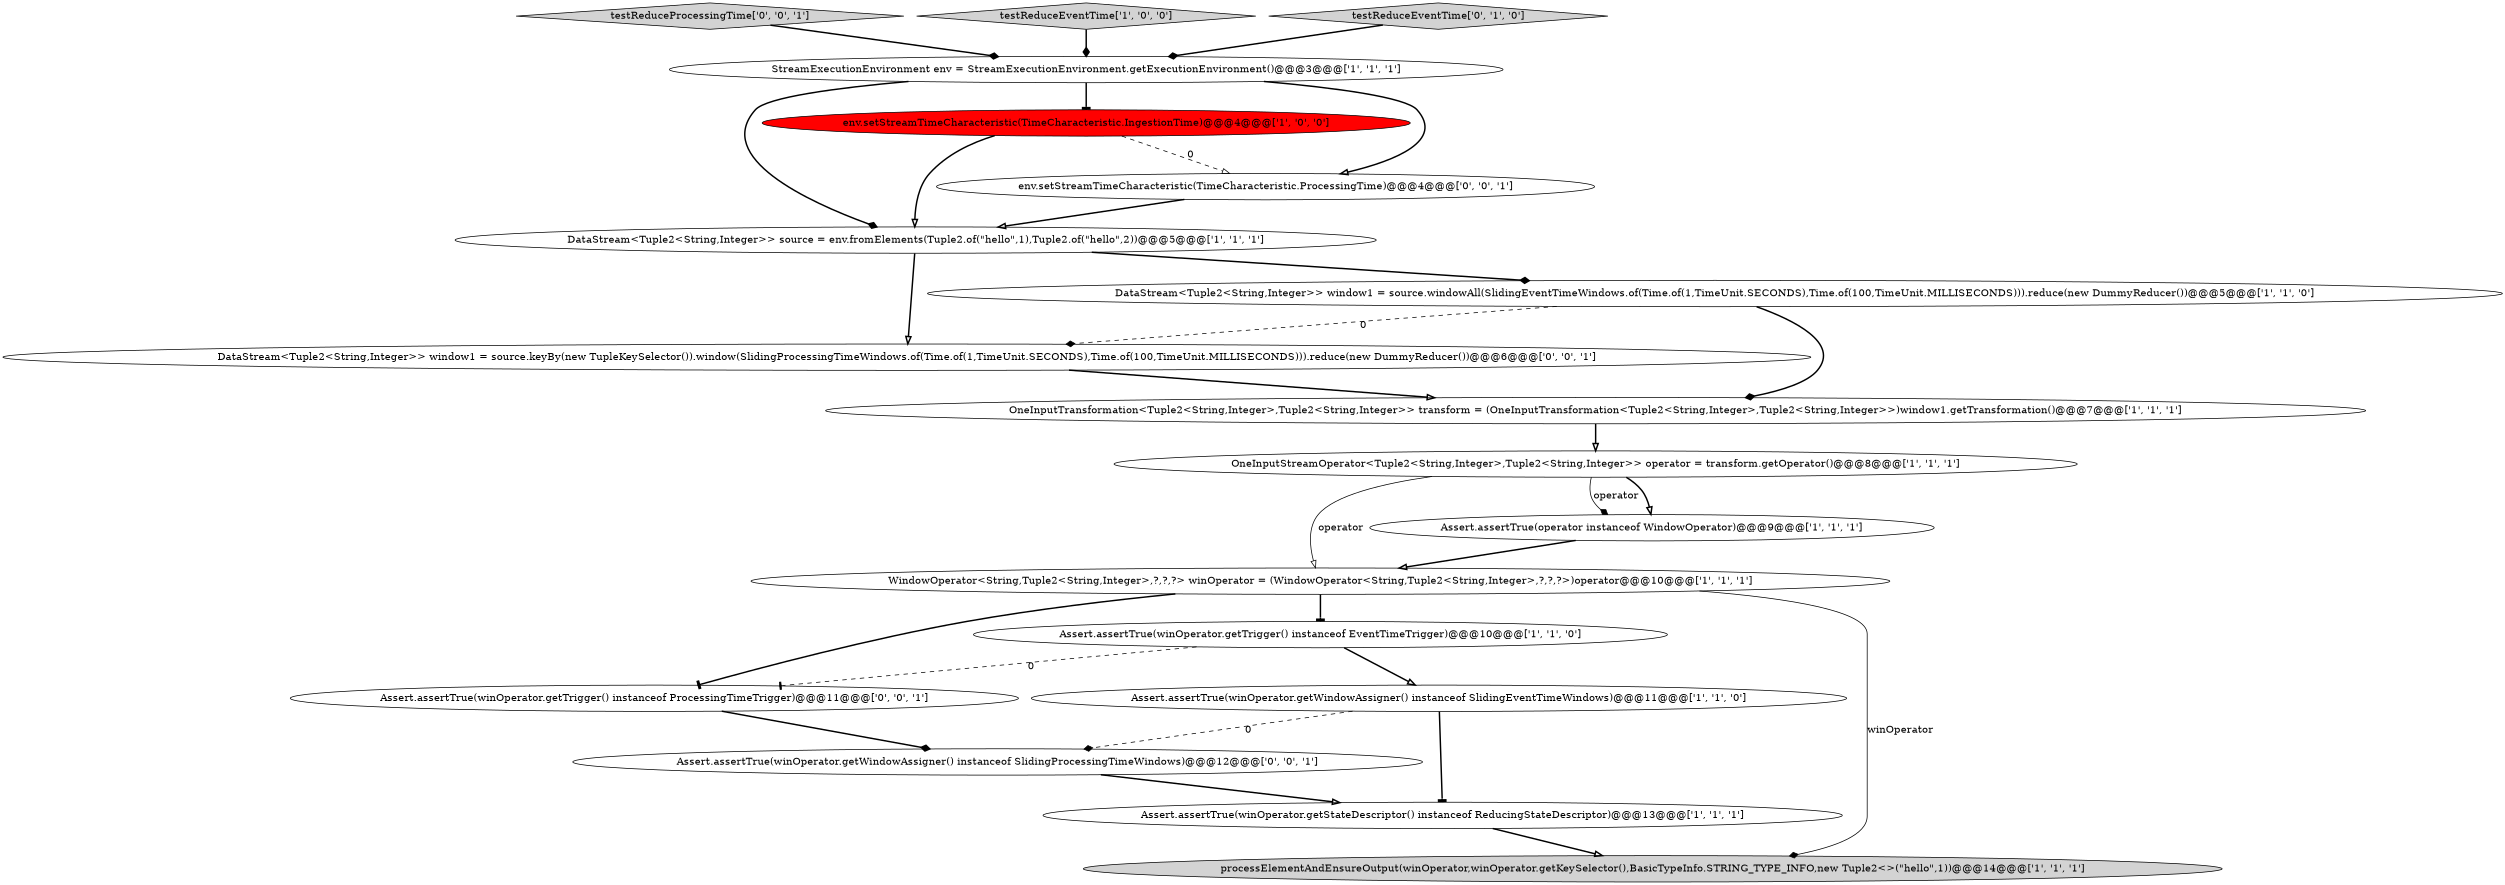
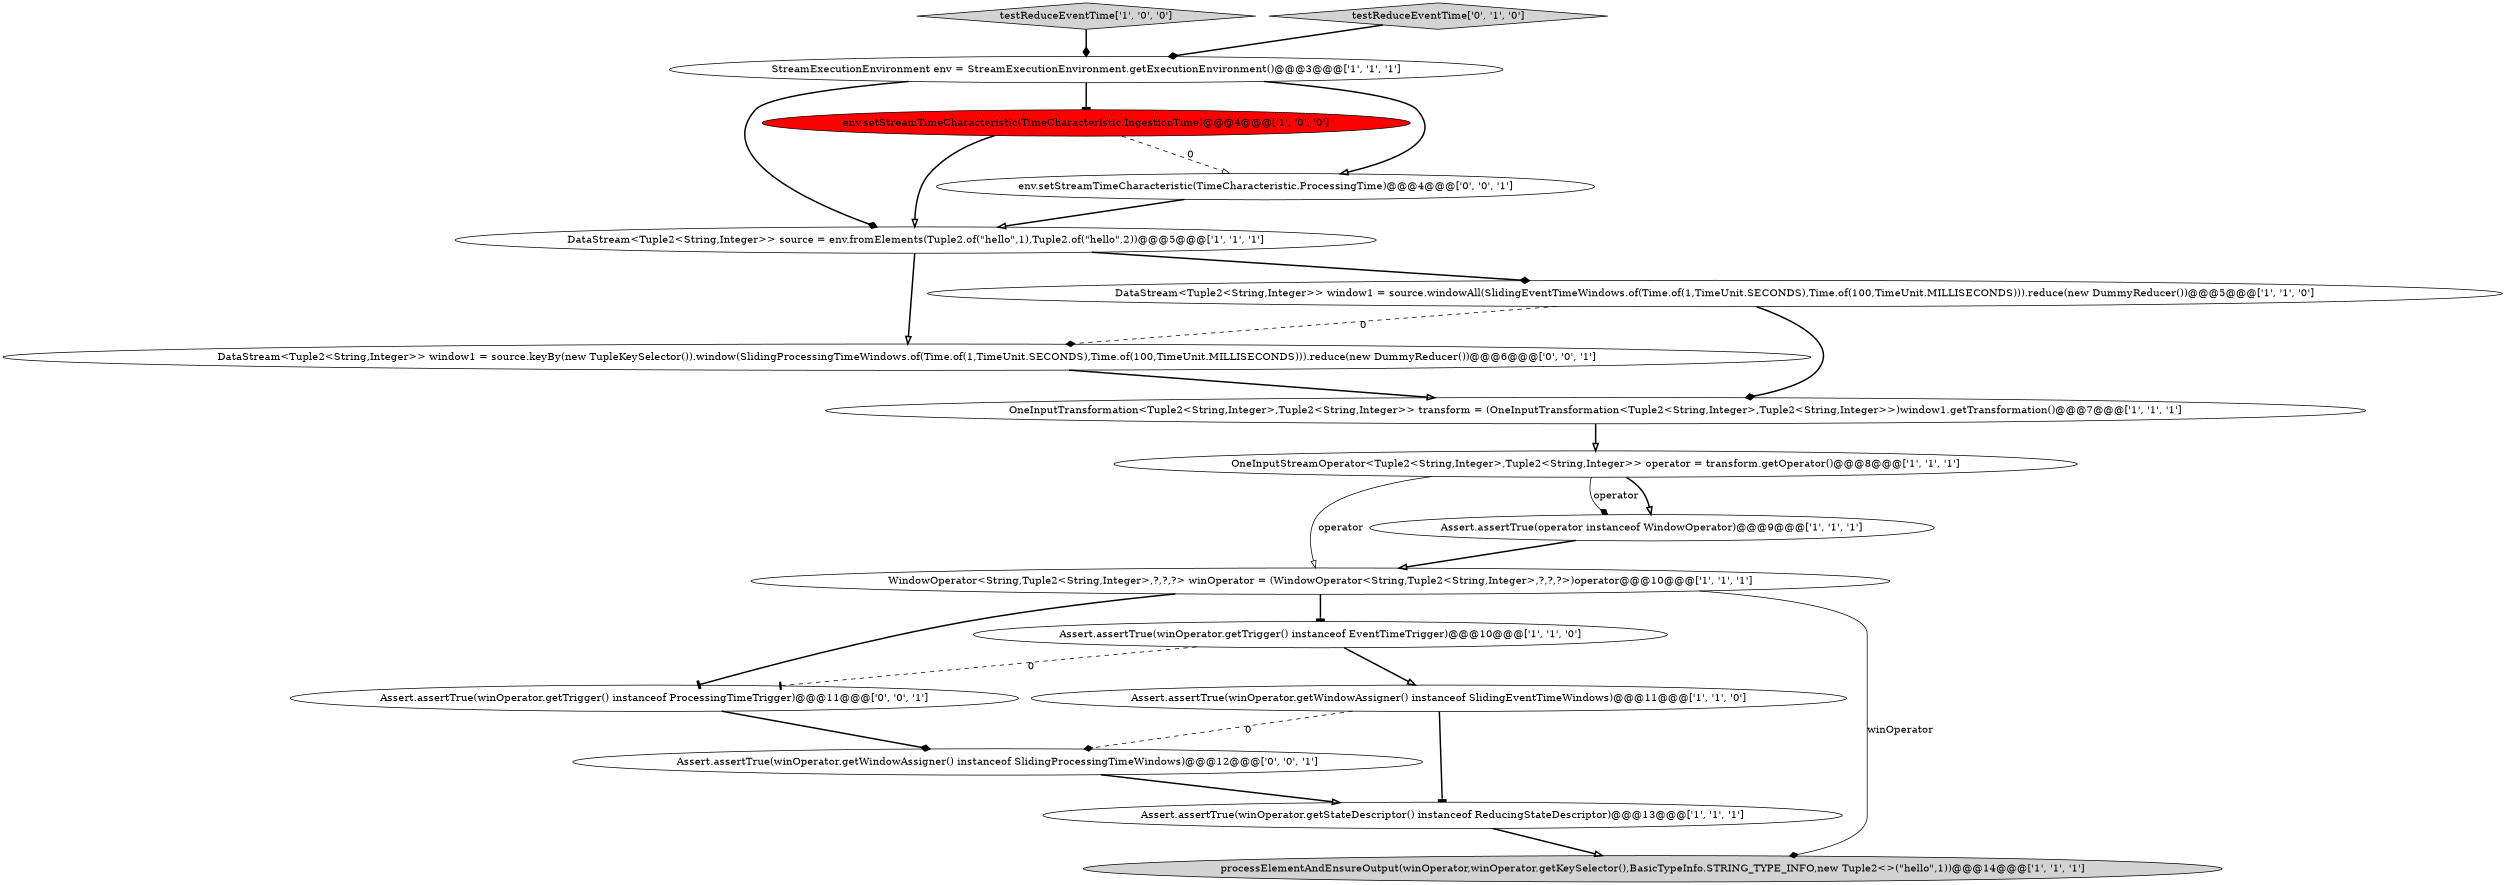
(710, 16) -> none
